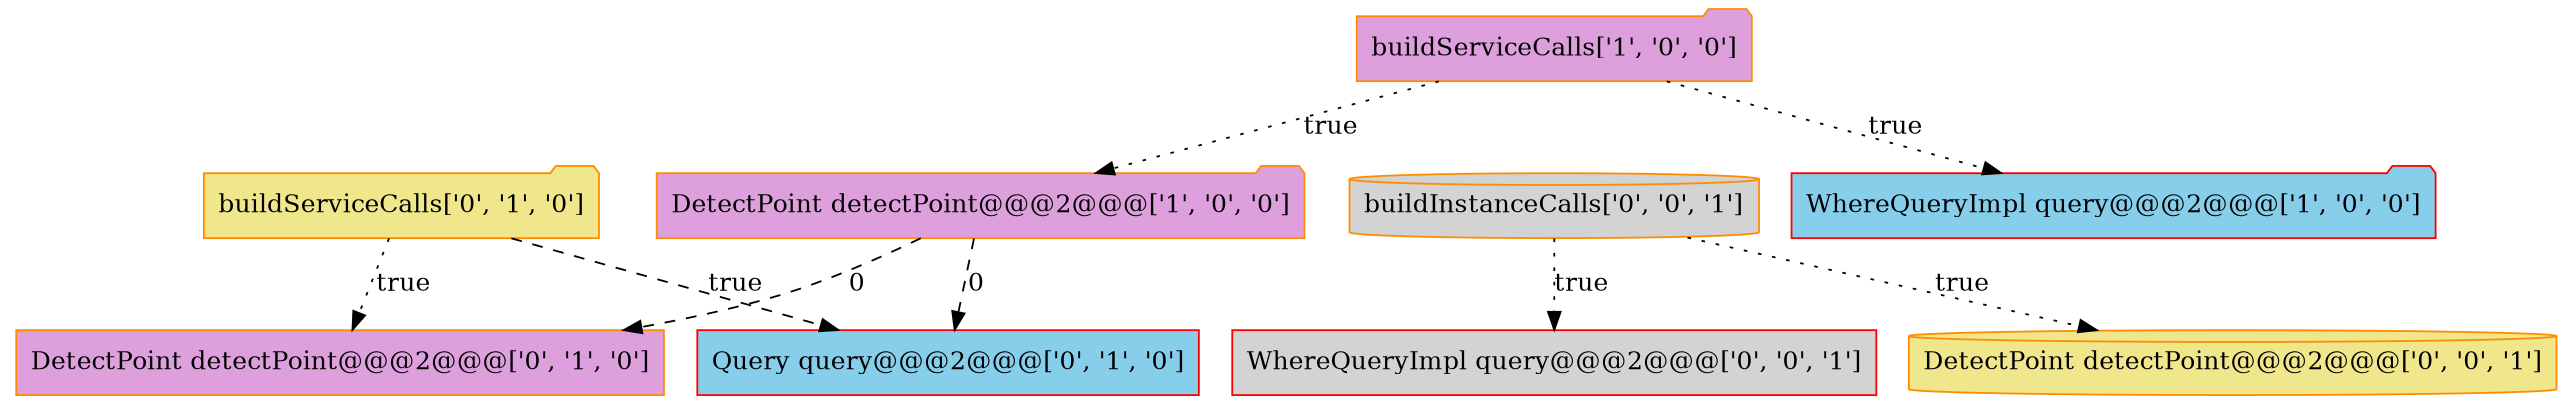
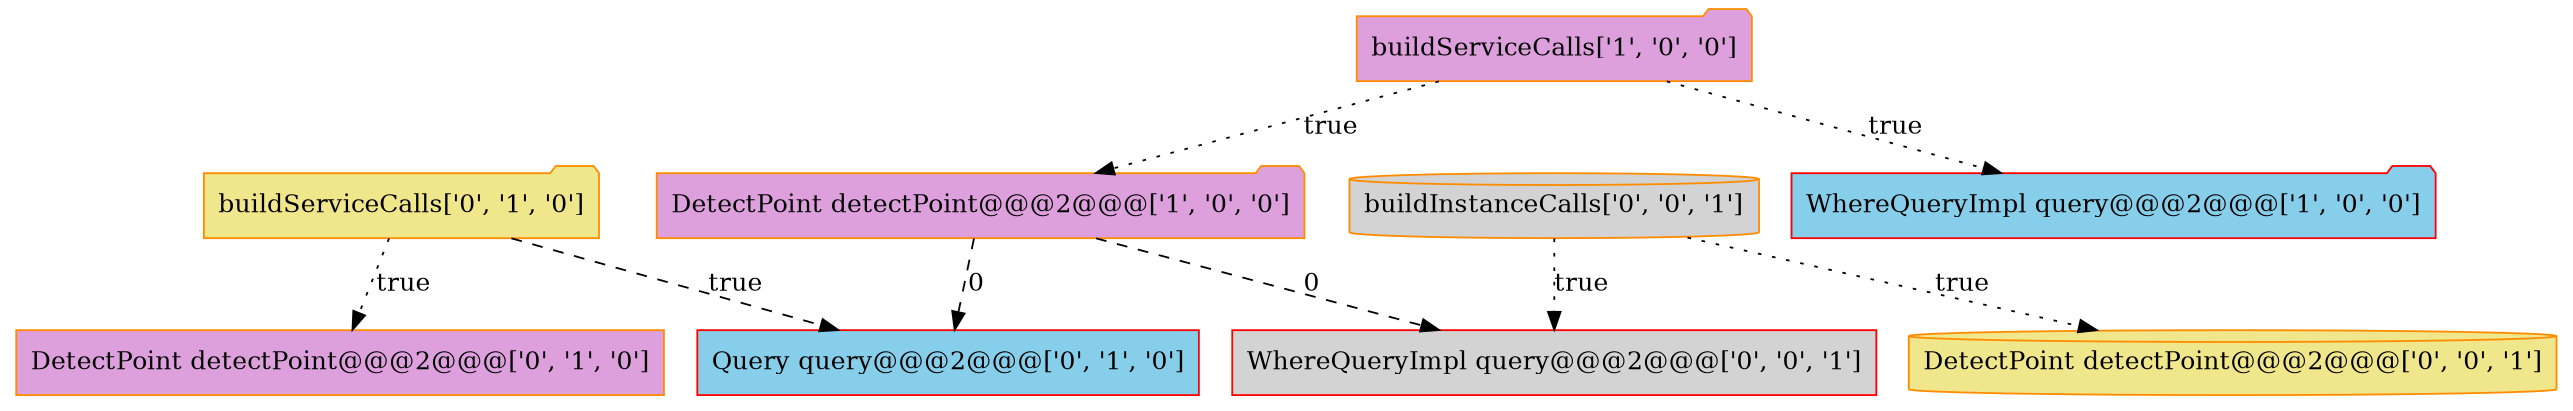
(785, 294) -> (1259, 282)
